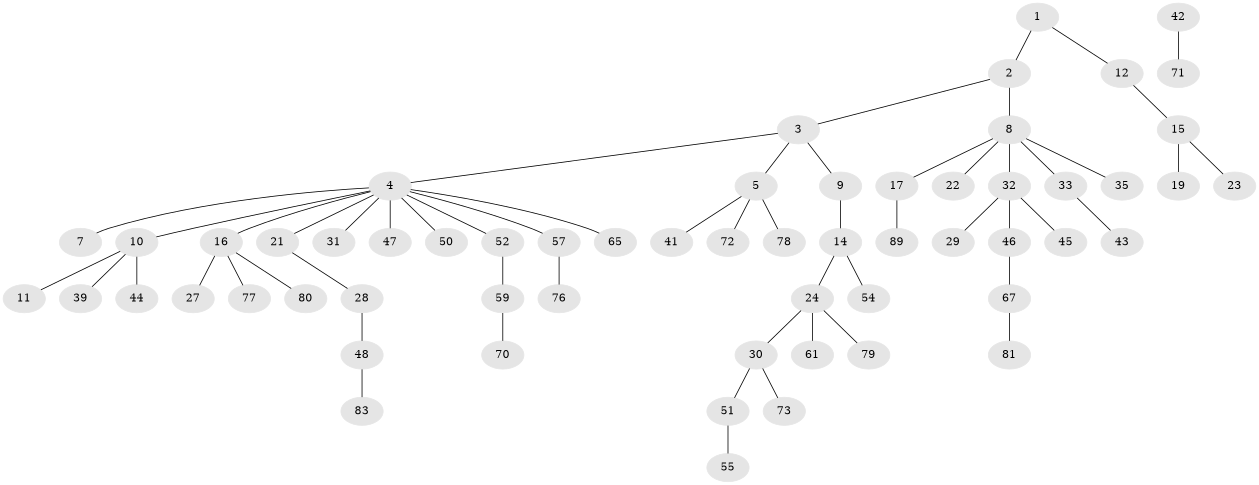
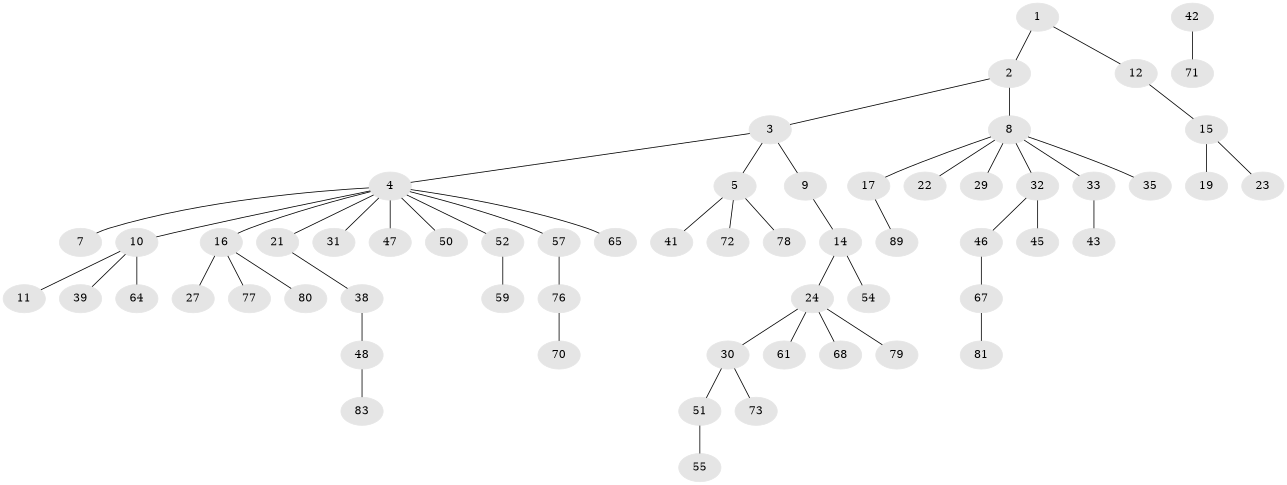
(981, 214) -> (995, 158)
(137, 299) -> (137, 299)
(362, 299) -> (362, 299)
(503, 327) -> (559, 327)
none -> (841, 355)
